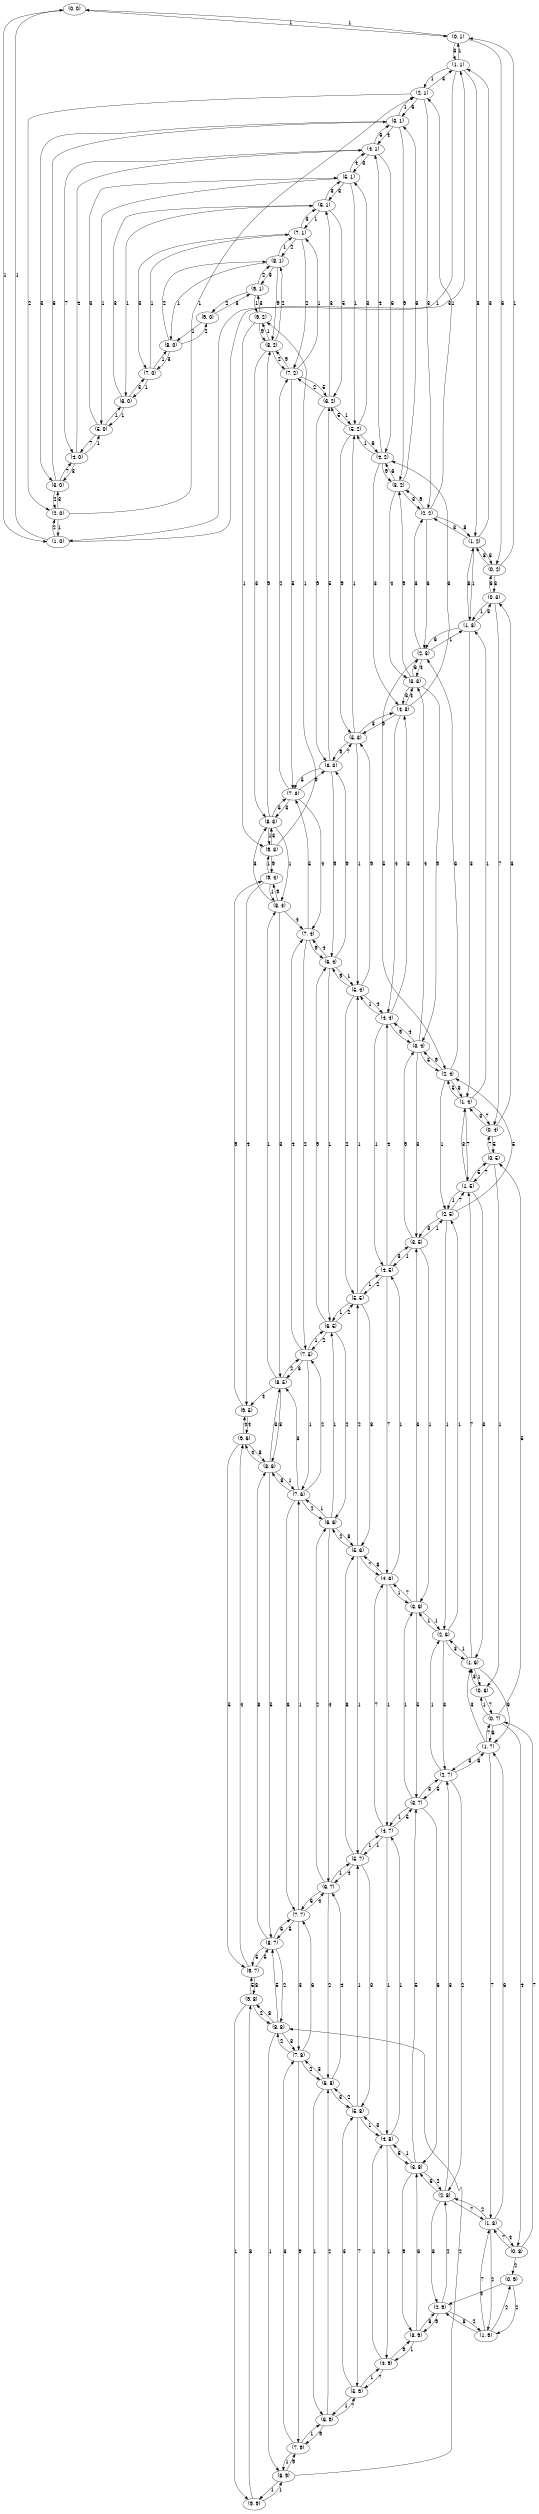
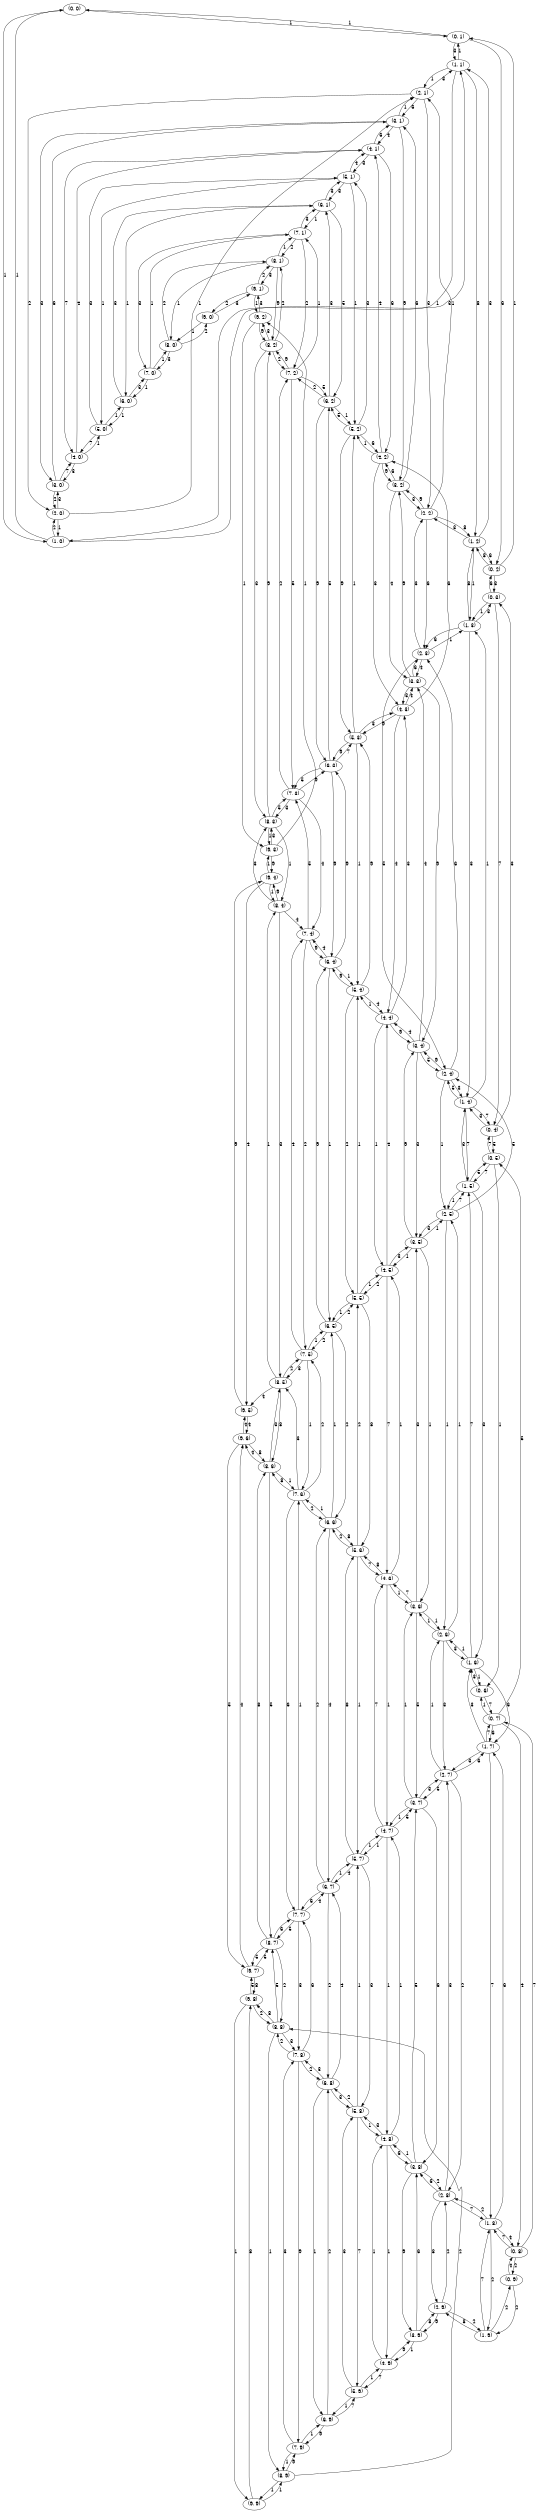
(268, 332) -> (268, 332)
(477, 2293) -> (509, 2267)
